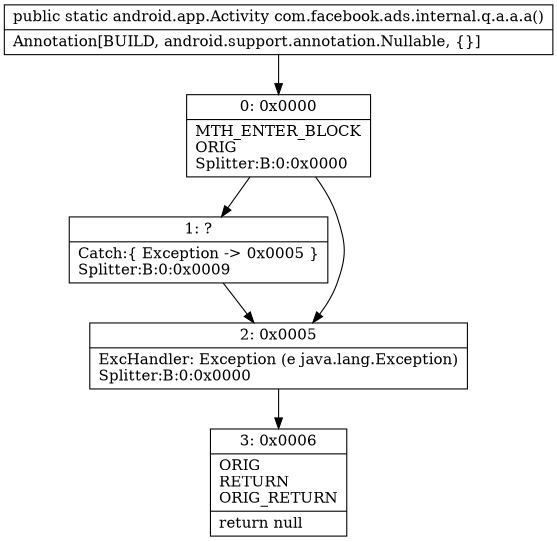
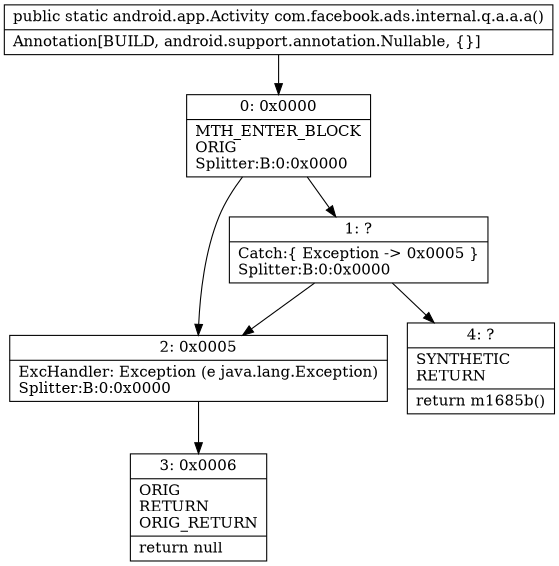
(155, 270) -> (315, 270)
none -> (481, 368)
